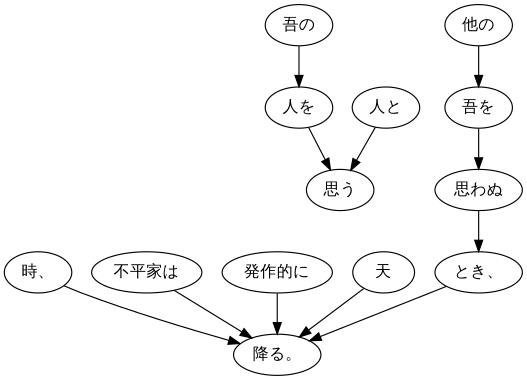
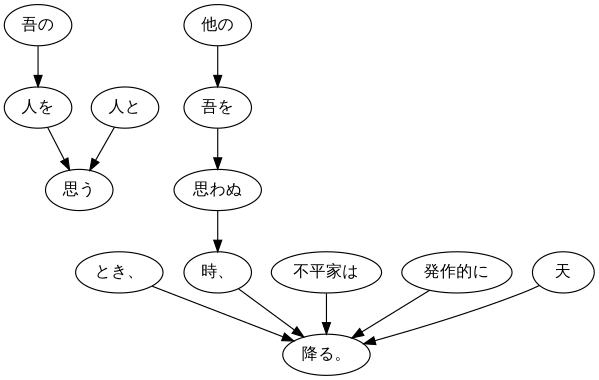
(479, 226) -> (218, 226)
